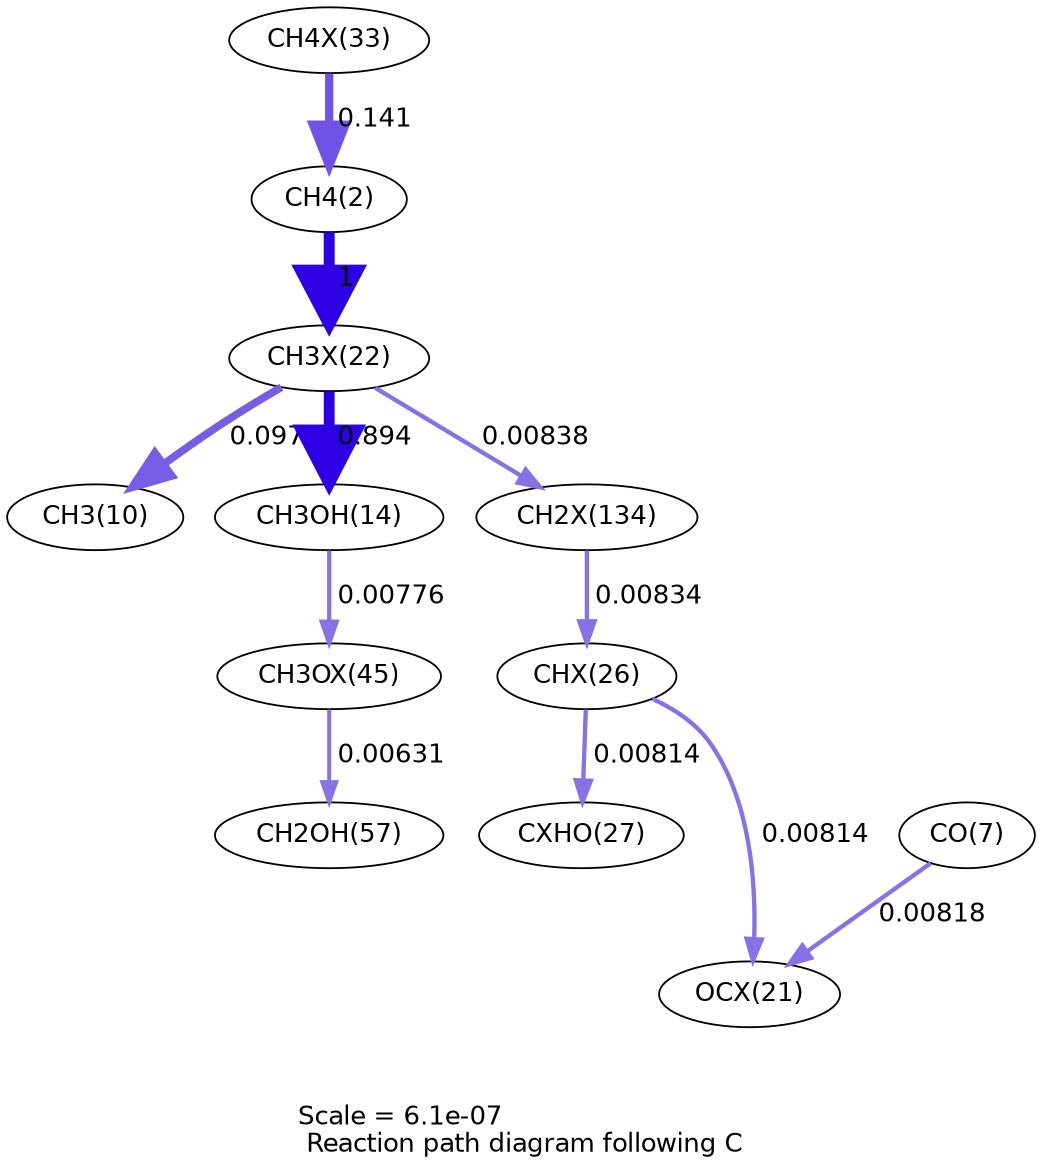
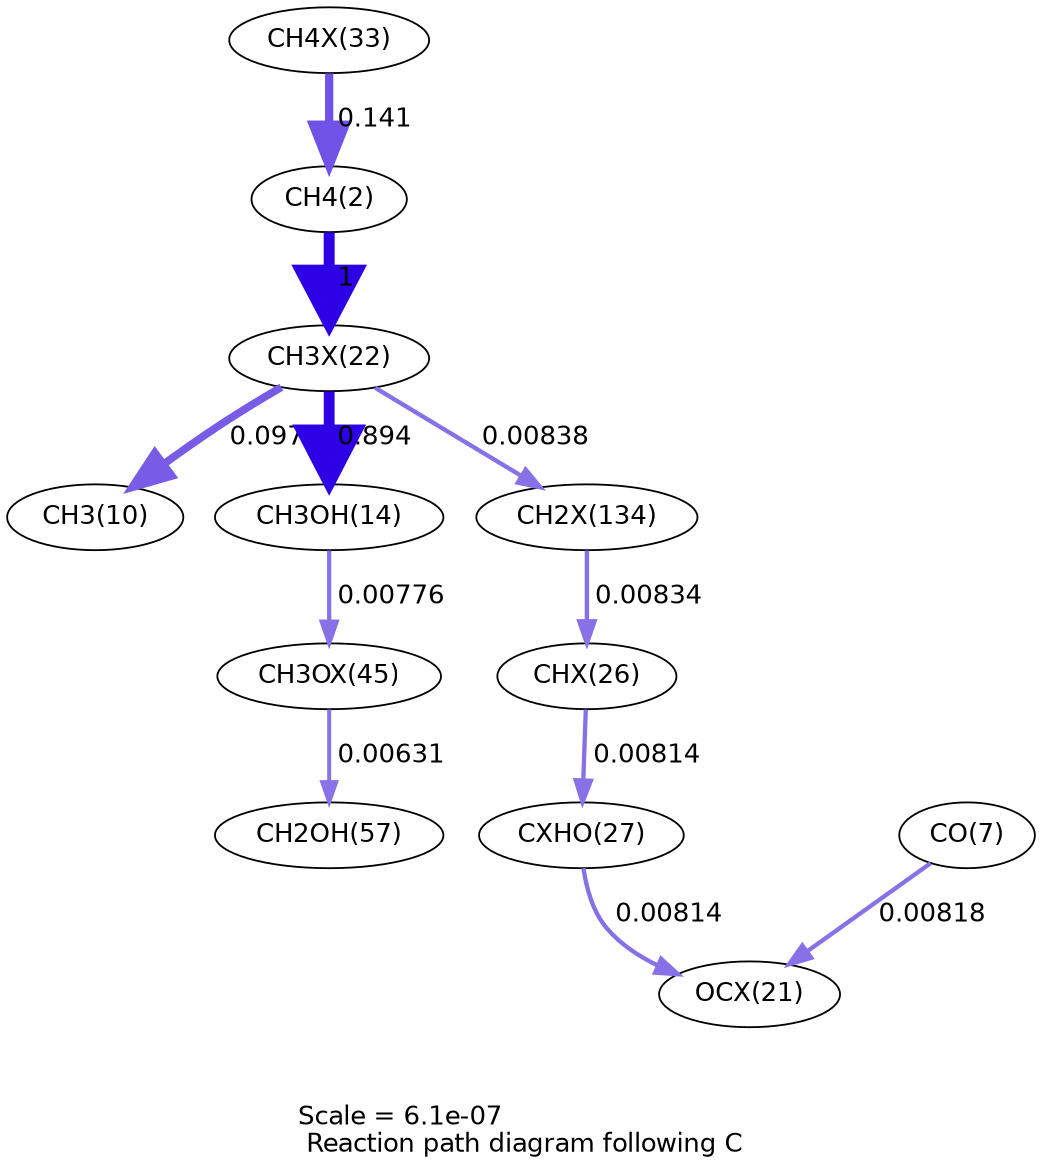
(738, 802) -> (606, 928)
